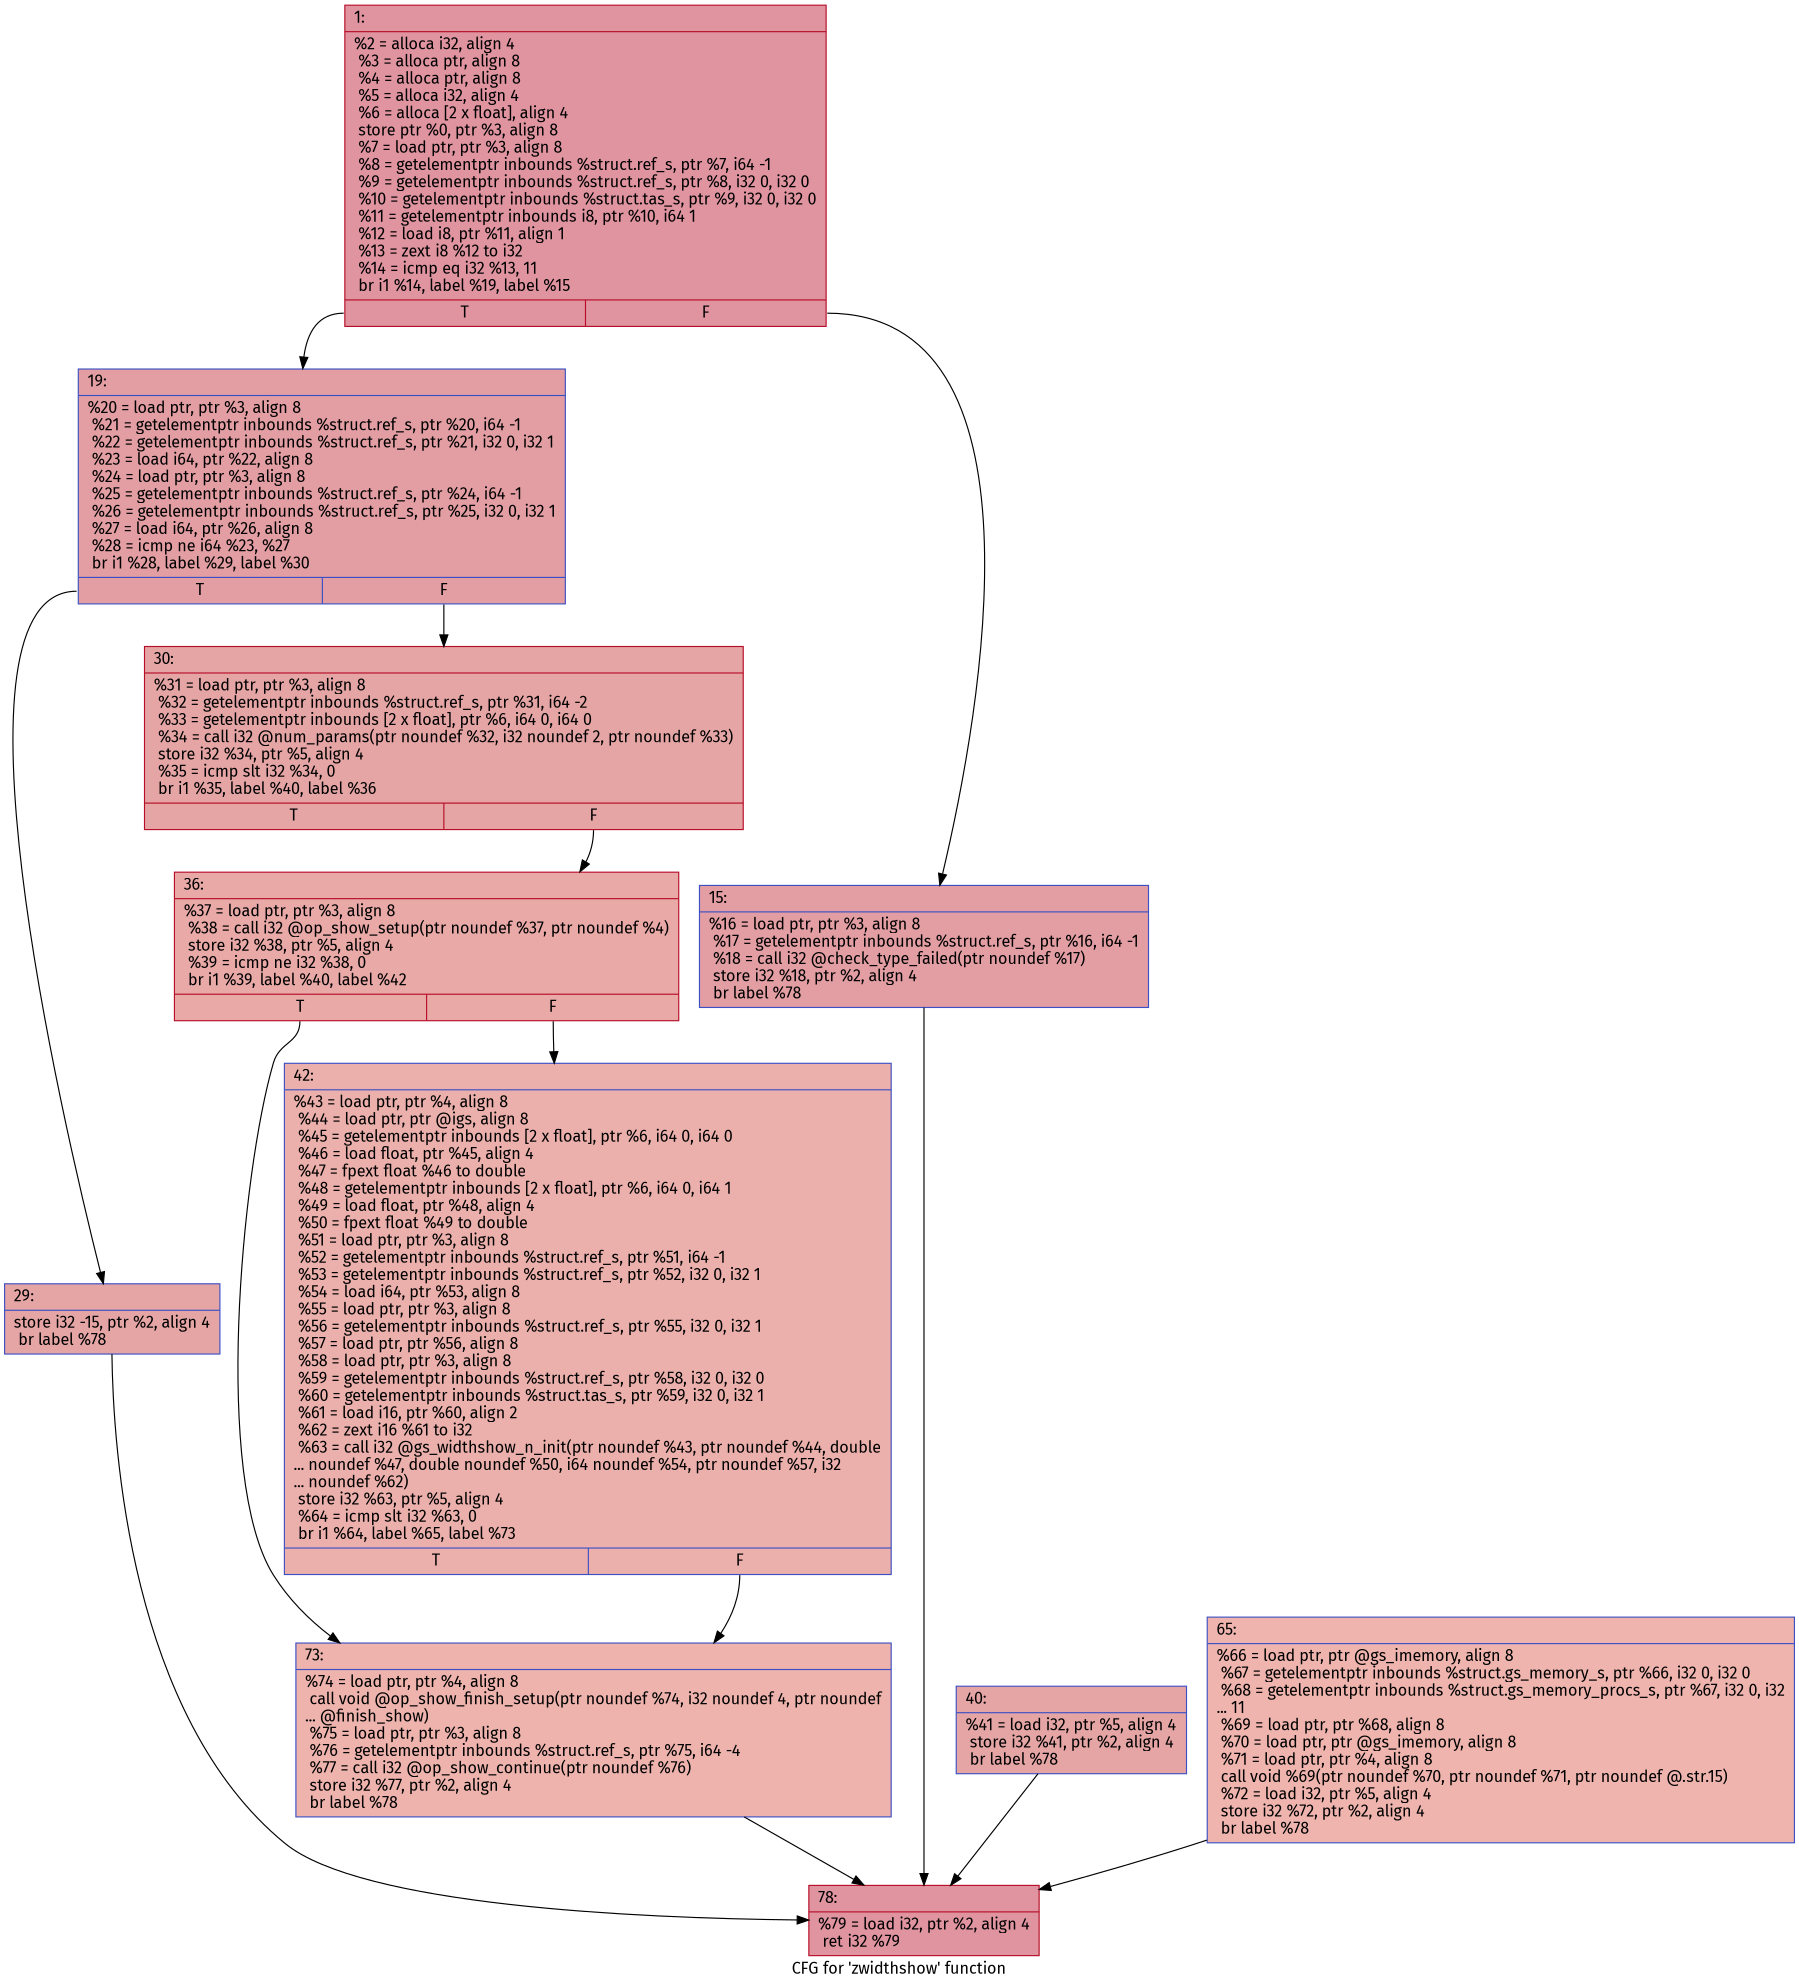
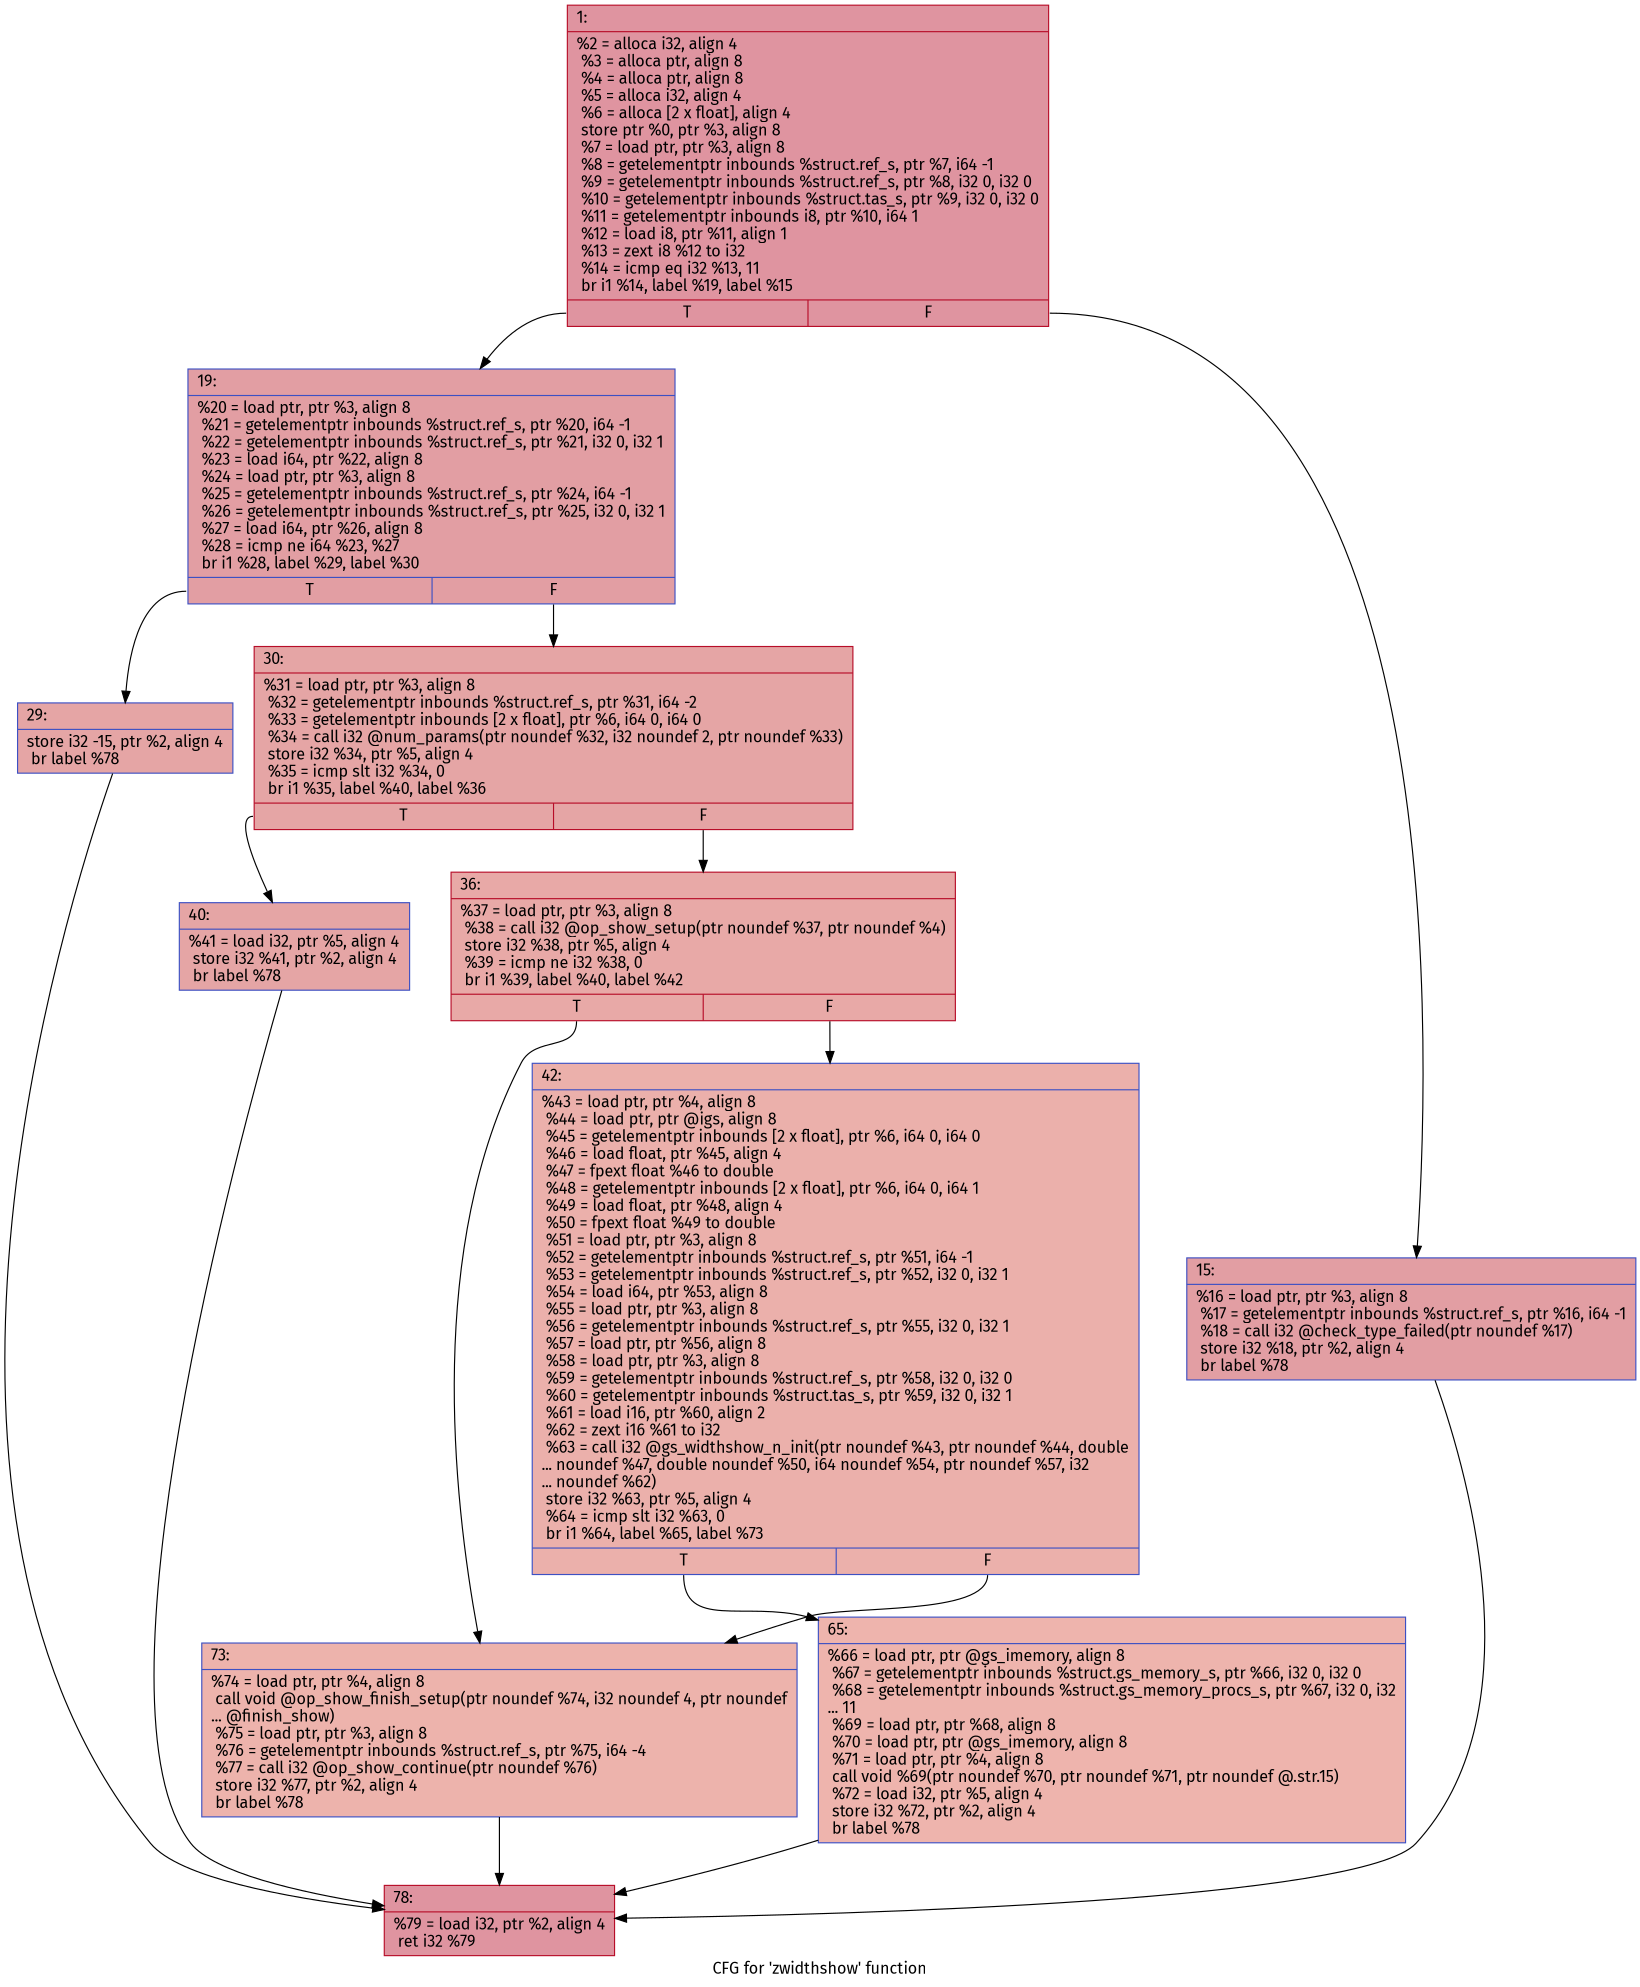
none -> (252, 853)
none -> (735, 1611)
